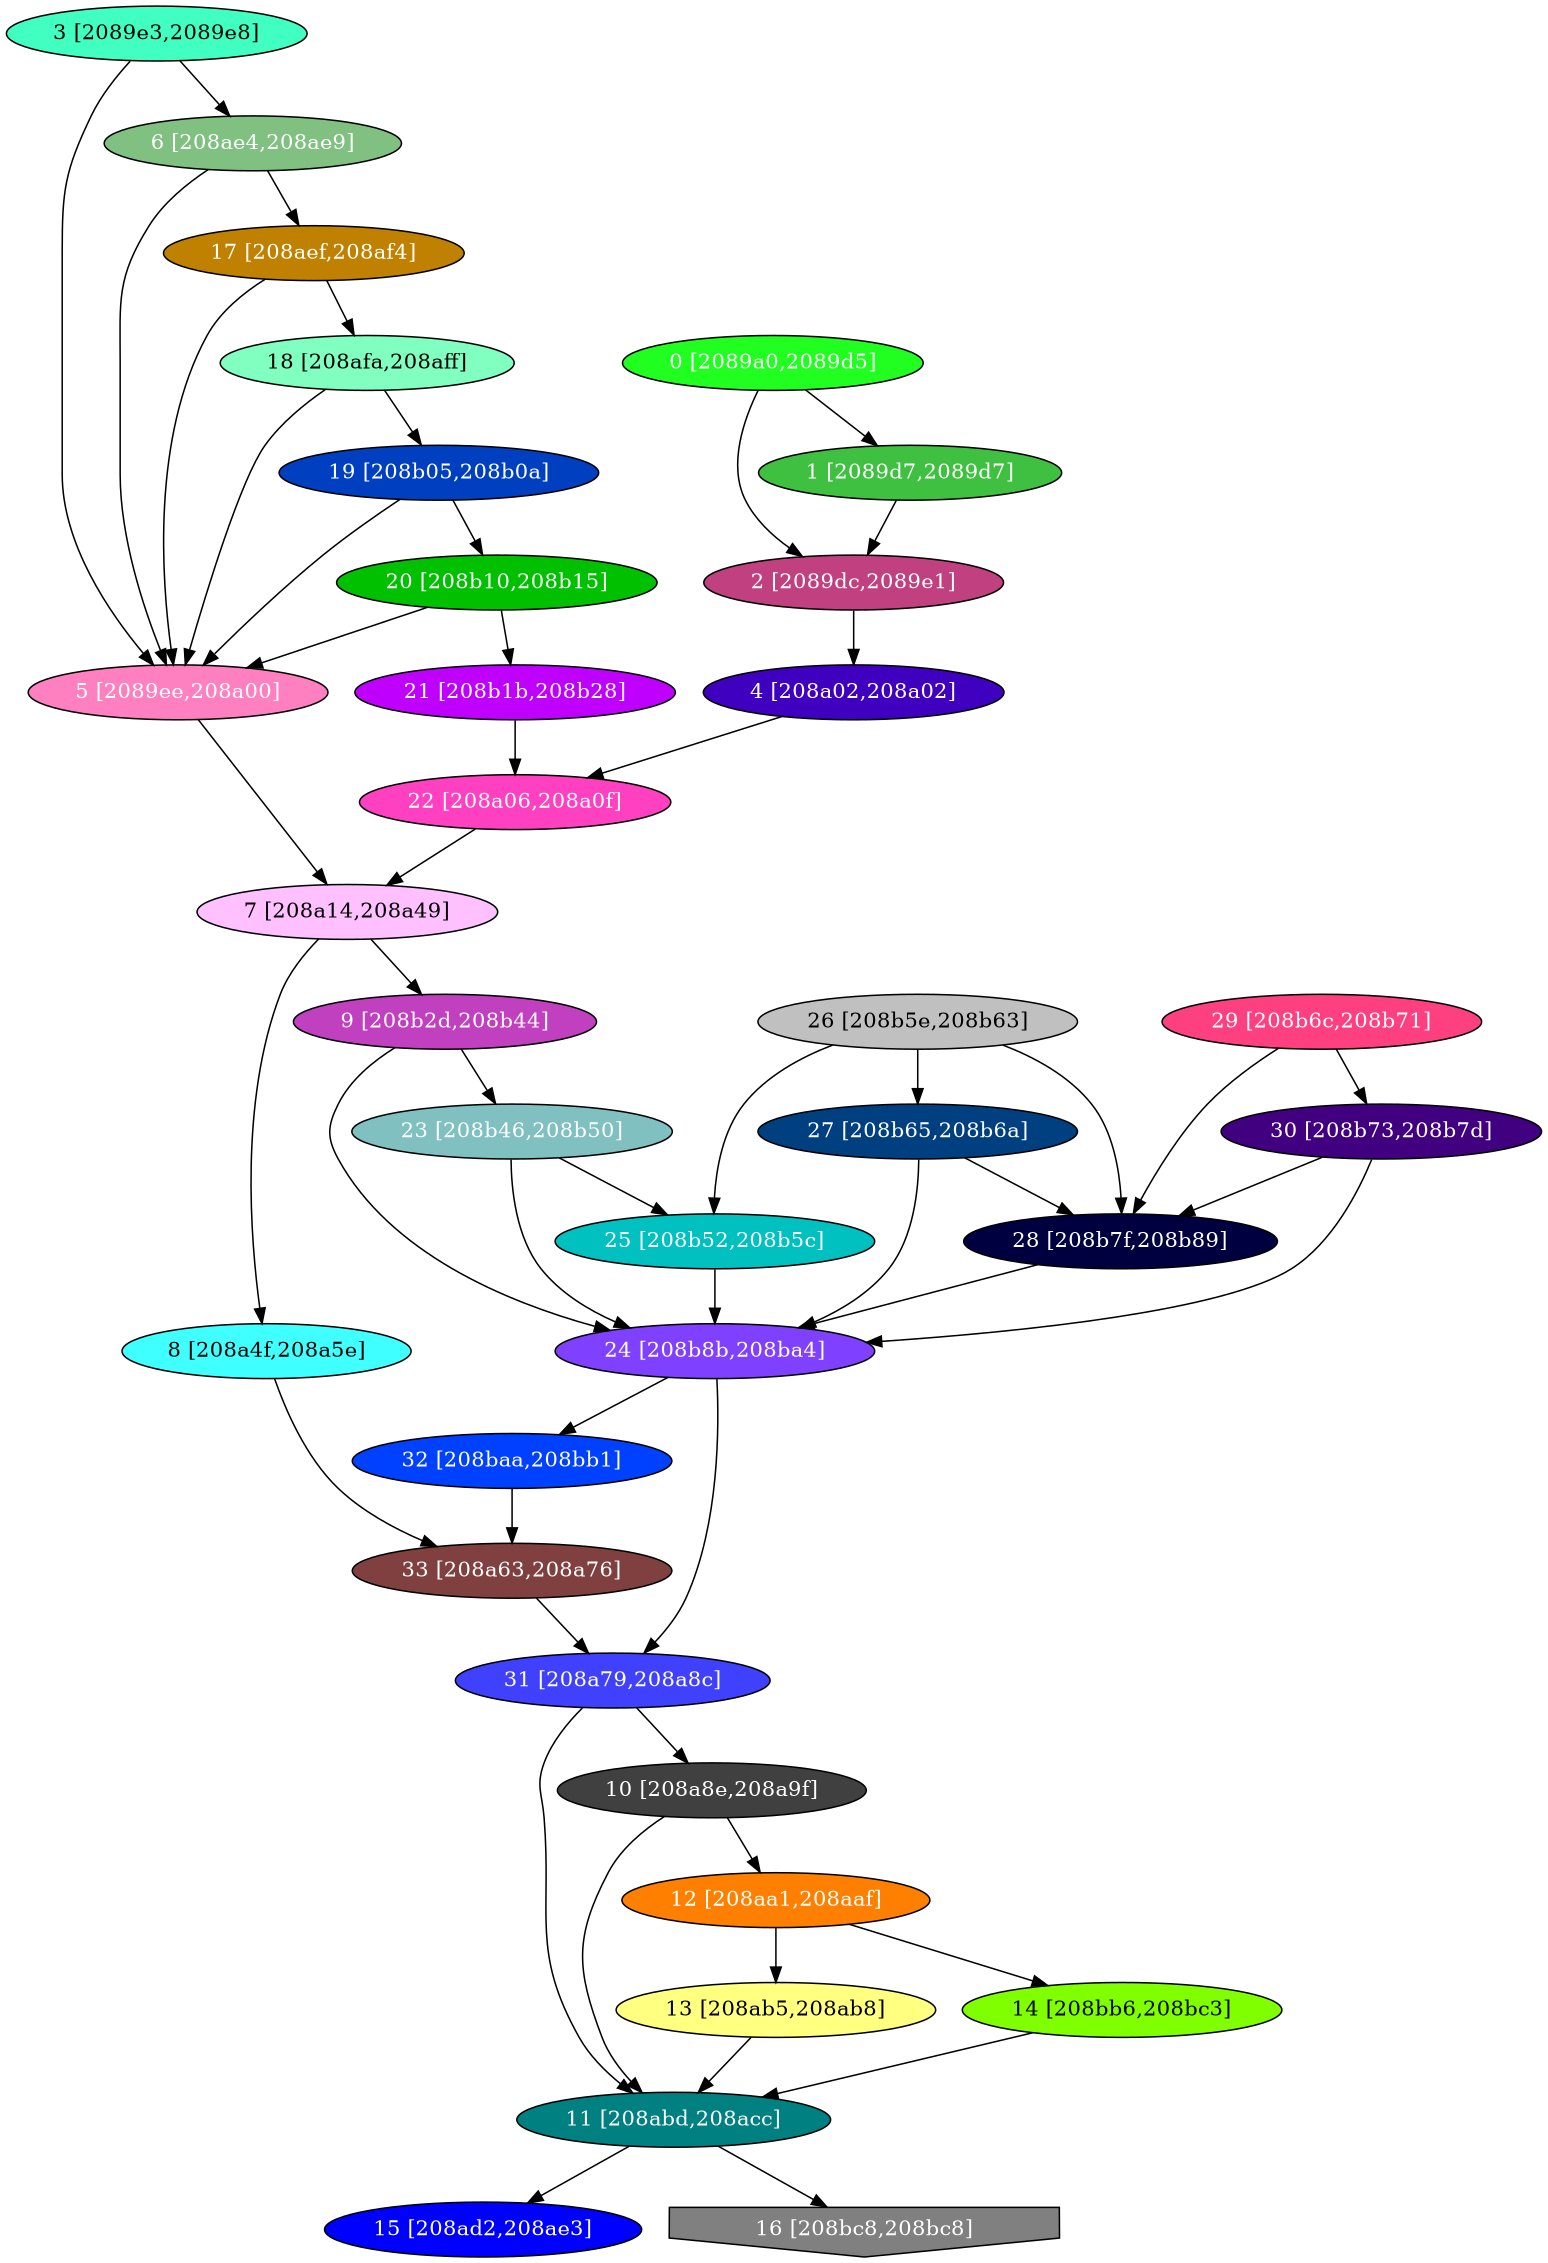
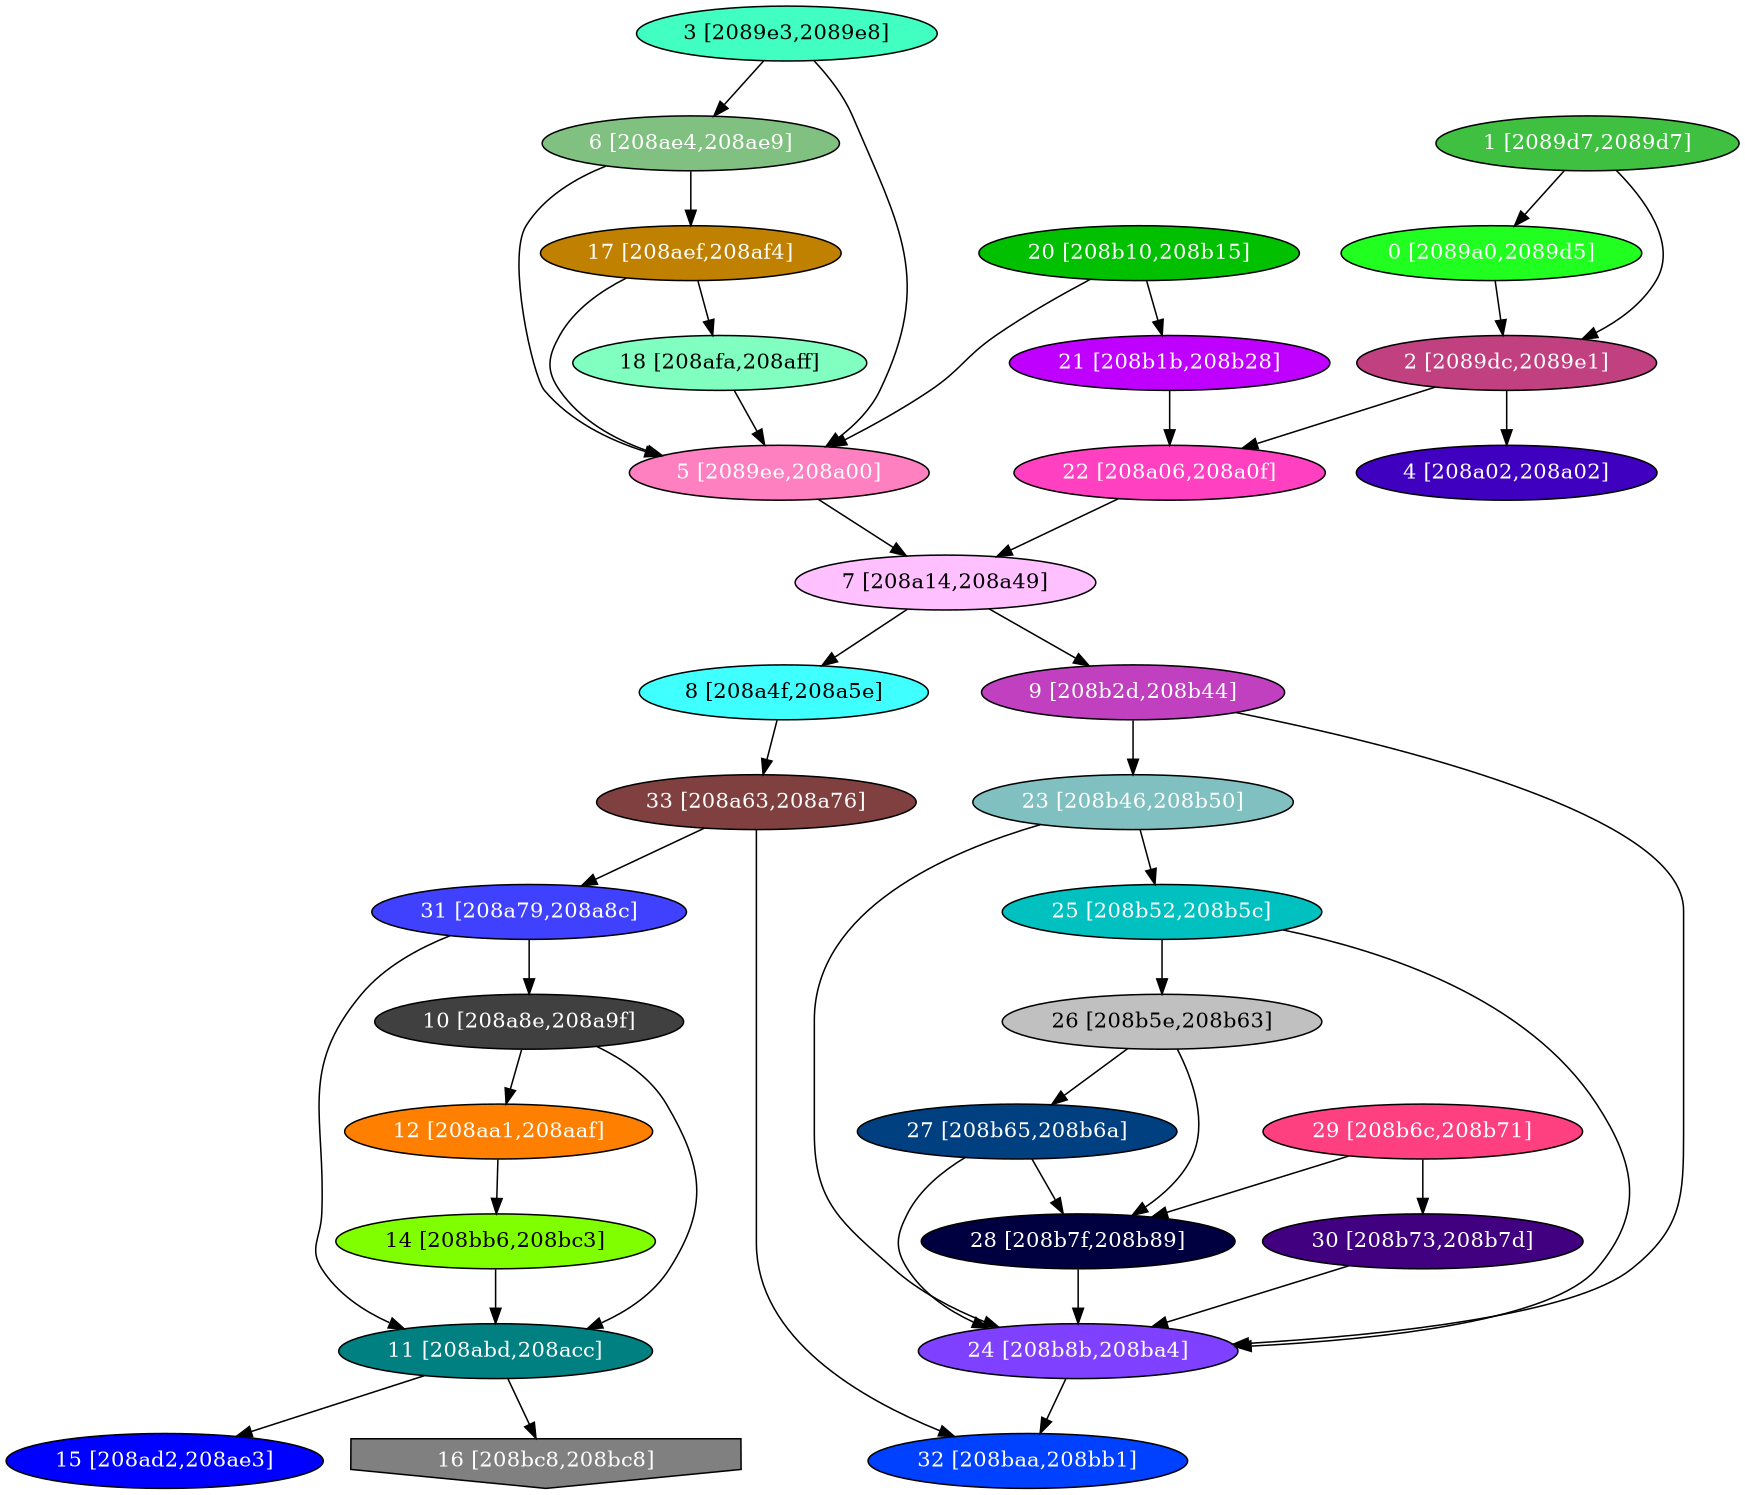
(835, 413) -> (1545, 193)
(439, 473) -> none
(692, 745) -> (1346, 415)
(747, 1101) -> (1162, 959)
(1258, 1184) -> none
(512, 1508) -> (756, 1175)
(709, 1517) -> none
(776, 2010) -> none
